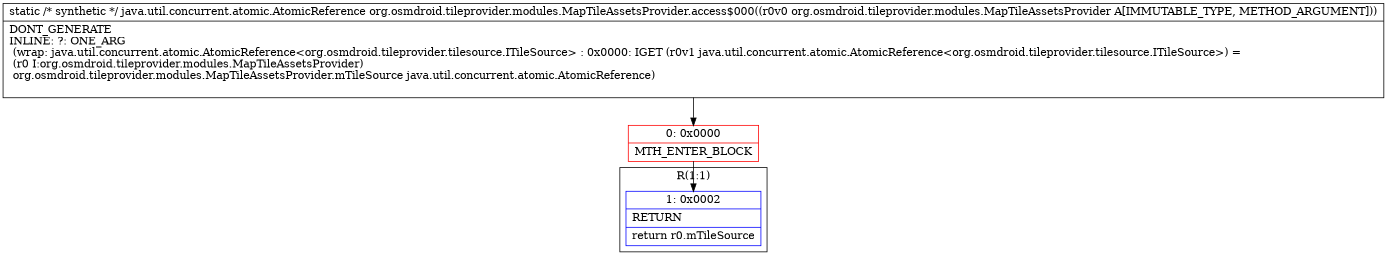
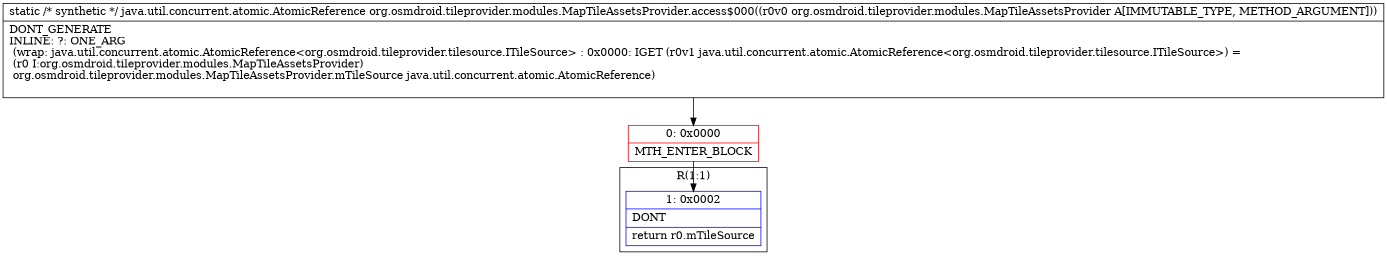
(657, 218) -> (649, 218)
